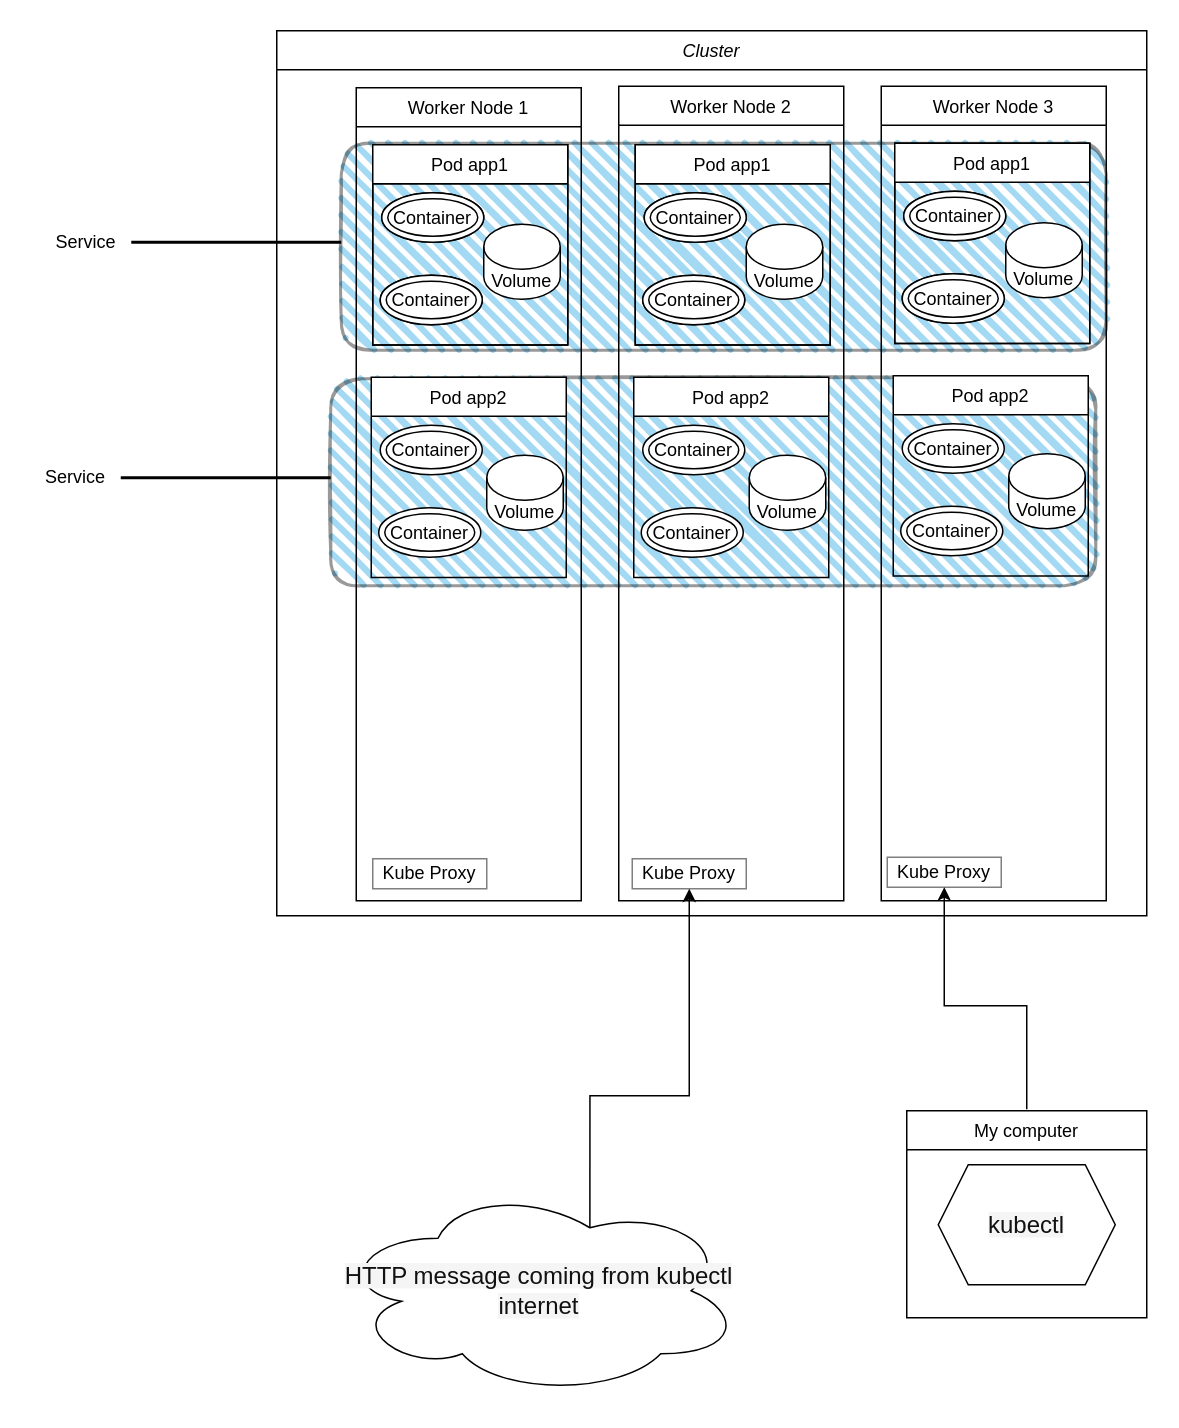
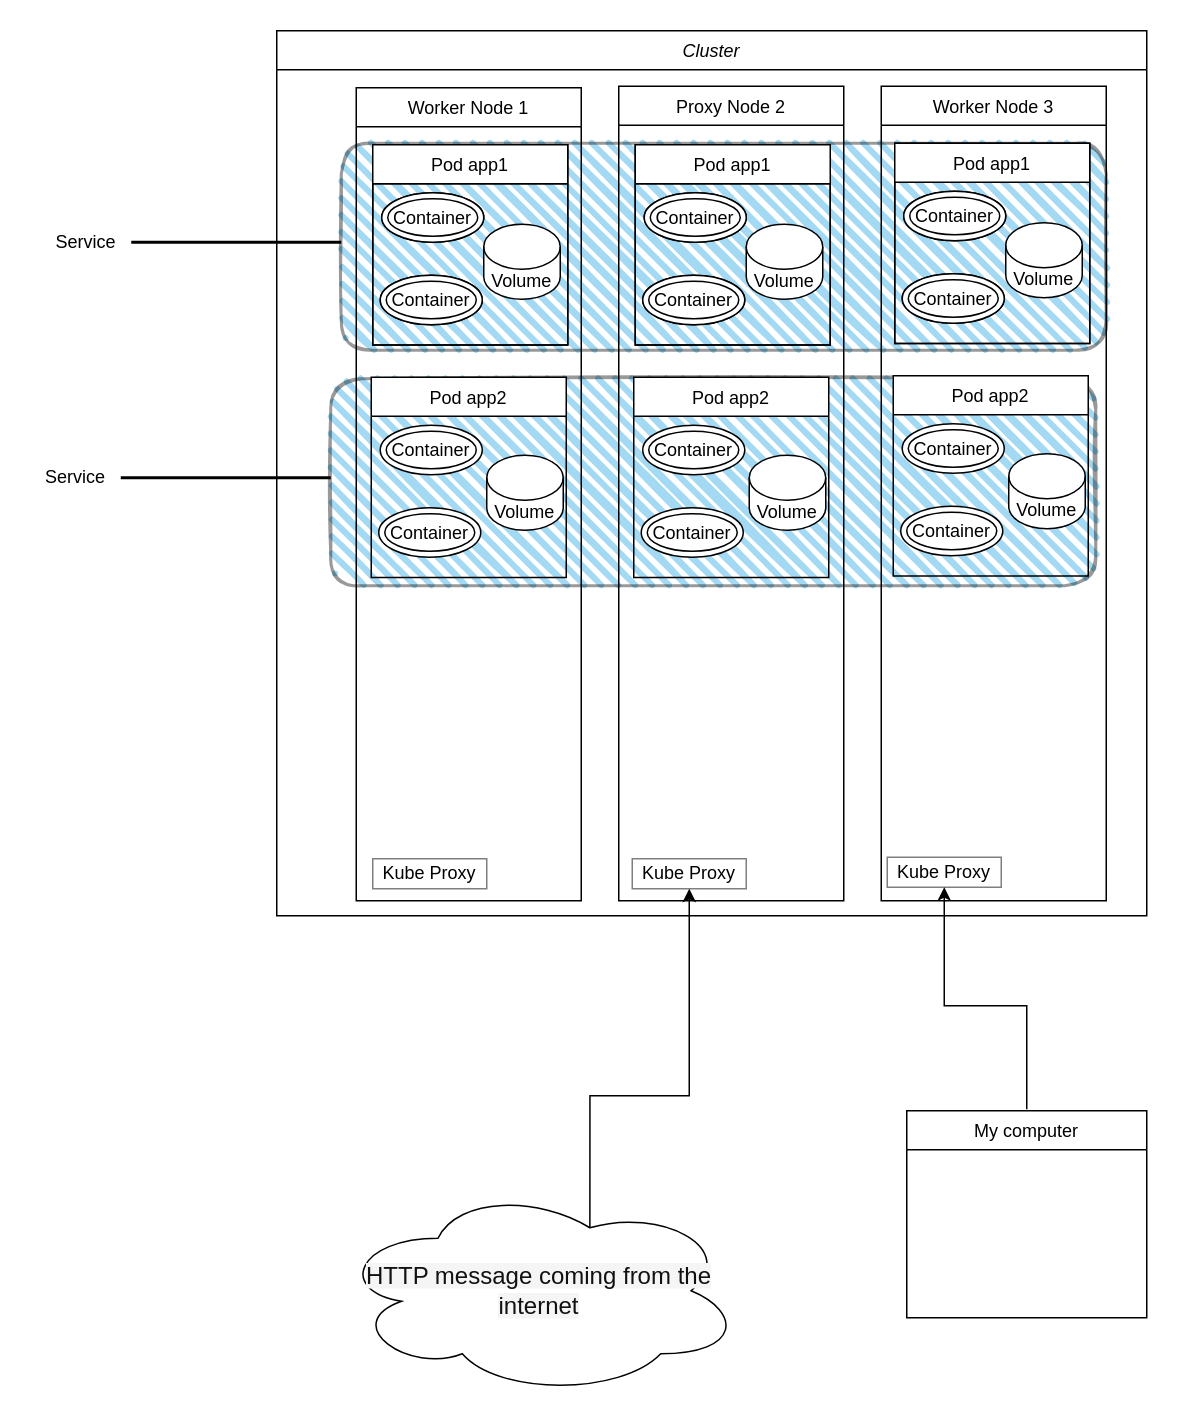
(731, 107) -> (731, 107)
(1027, 1225) -> none
(539, 1291) -> (539, 1291)
